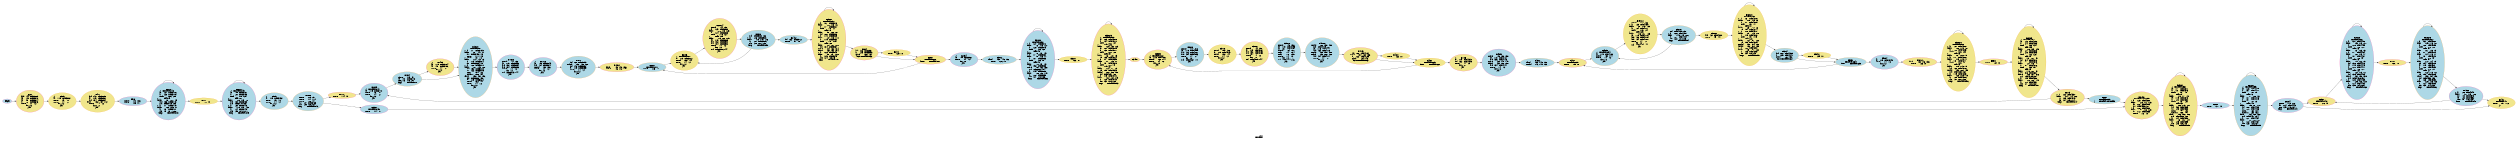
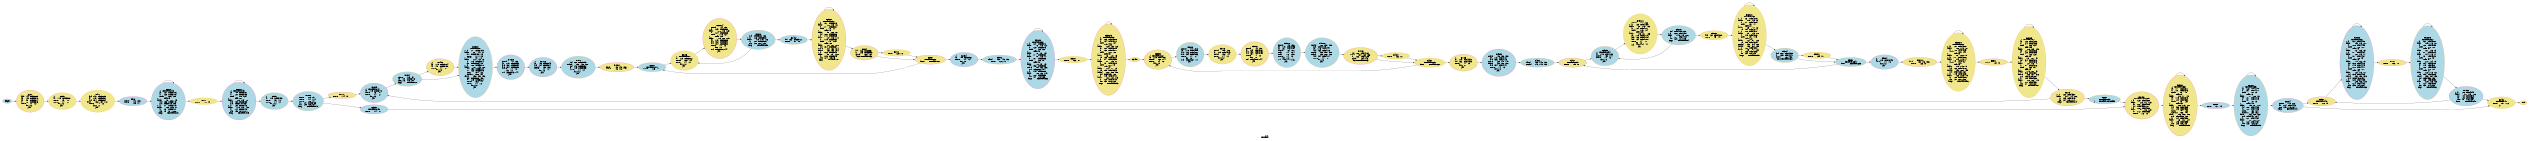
none -> (2523, 103)
